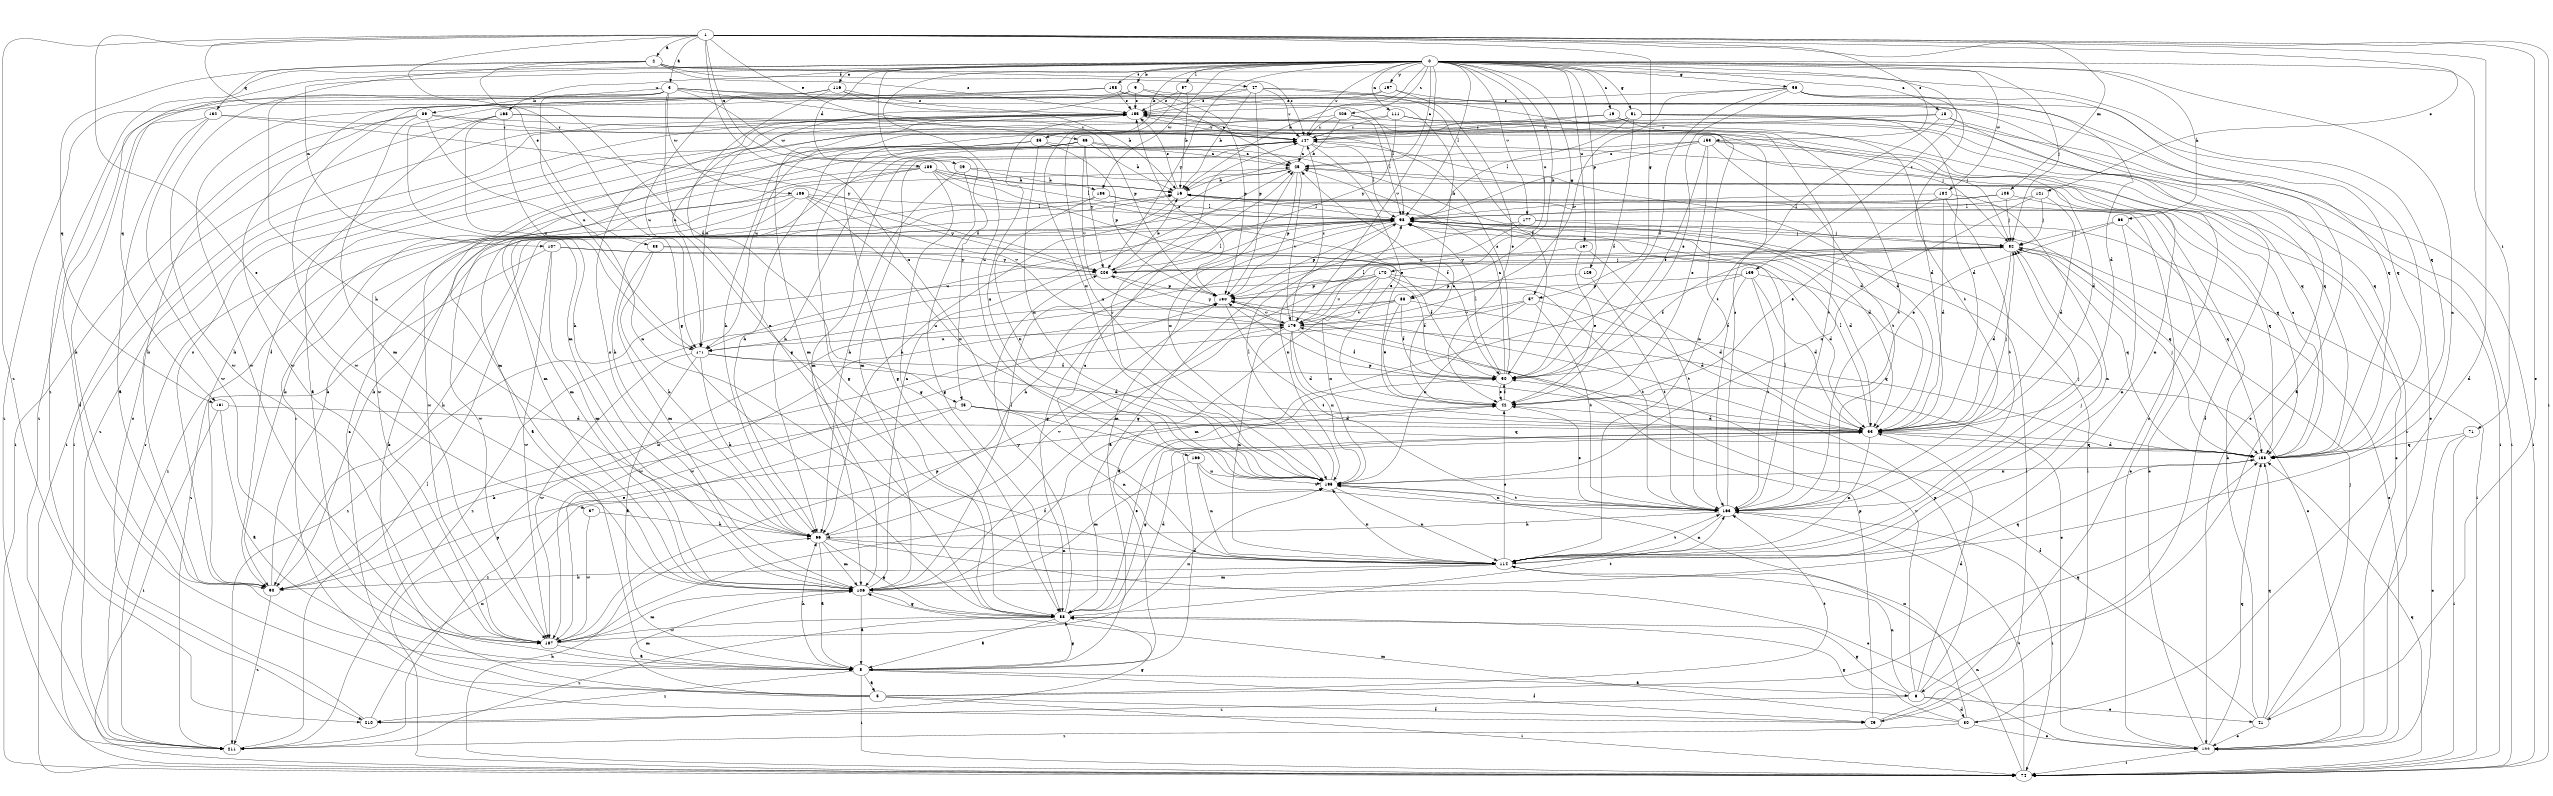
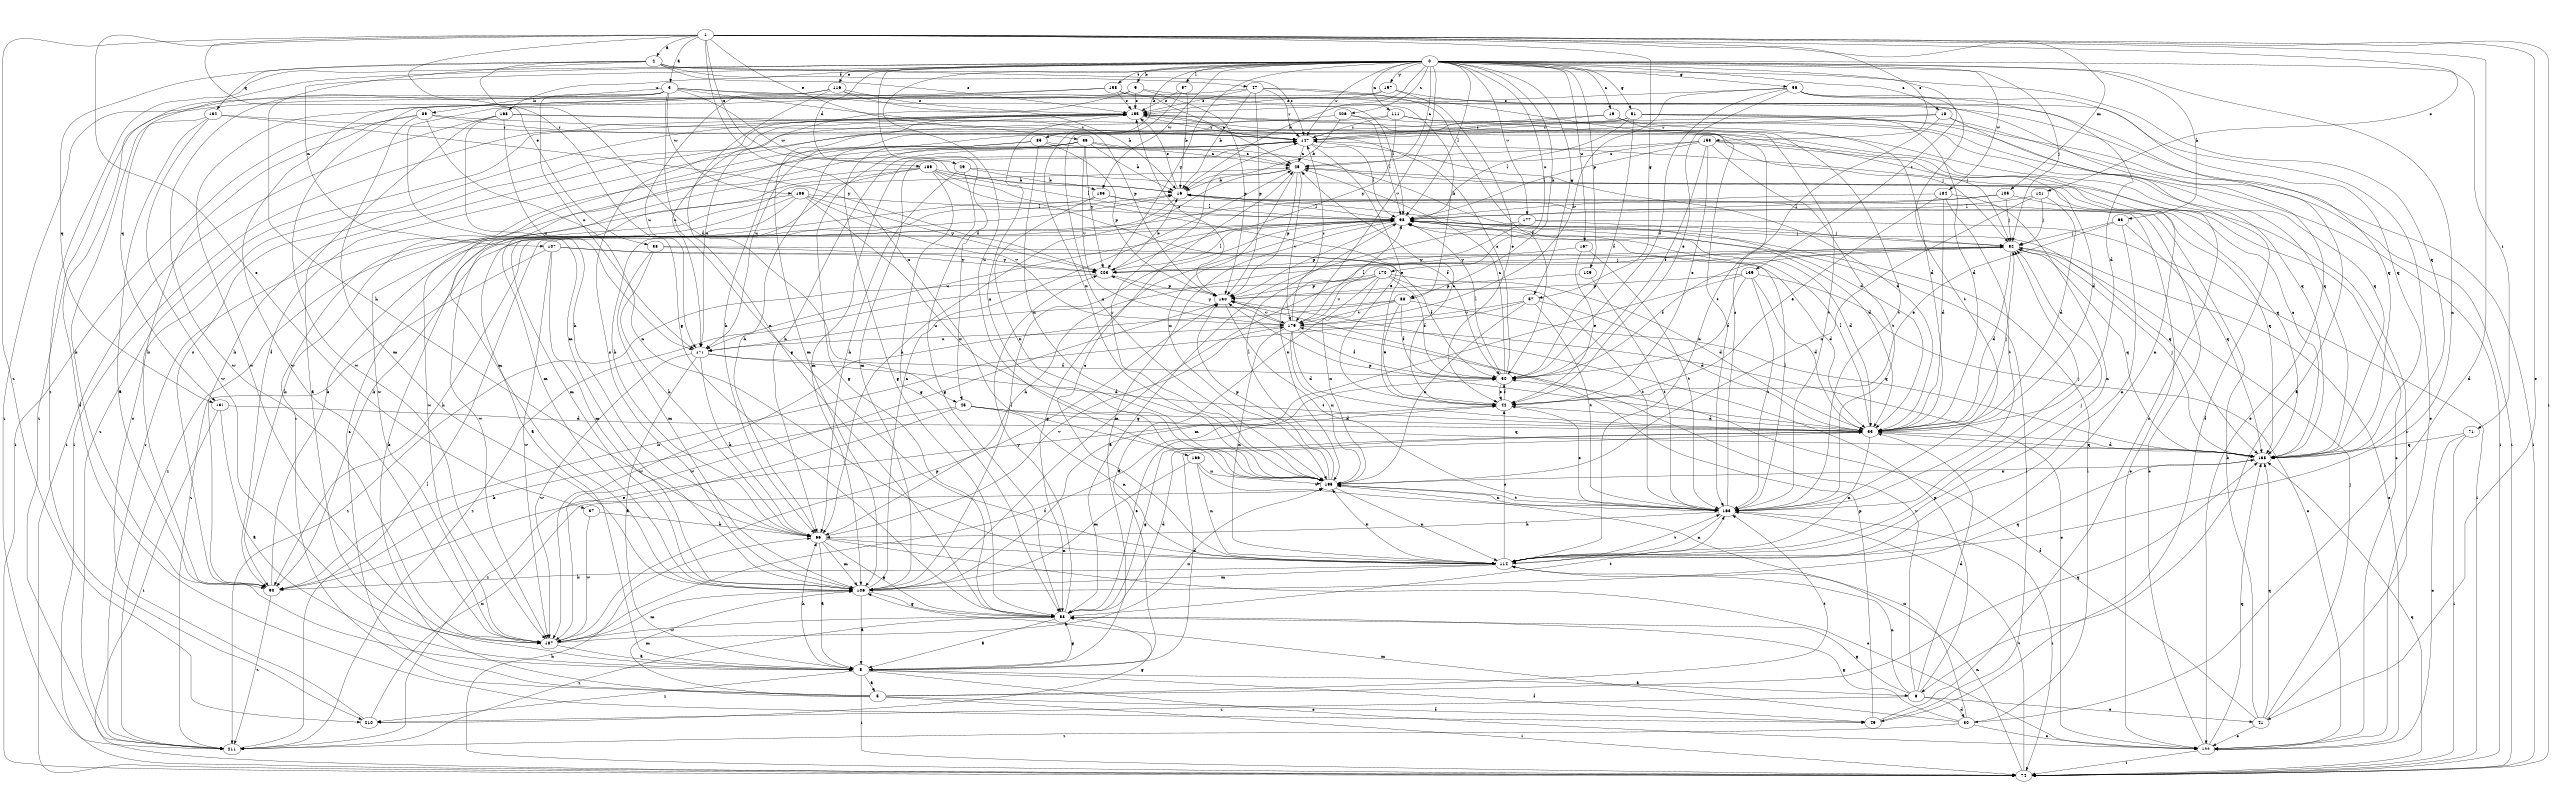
(1321, 124) -> none
none -> (1531, 724)
(689, 766) -> (1252, 403)
